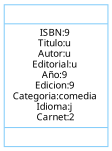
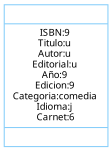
(56, 117) -> (56, 117)
